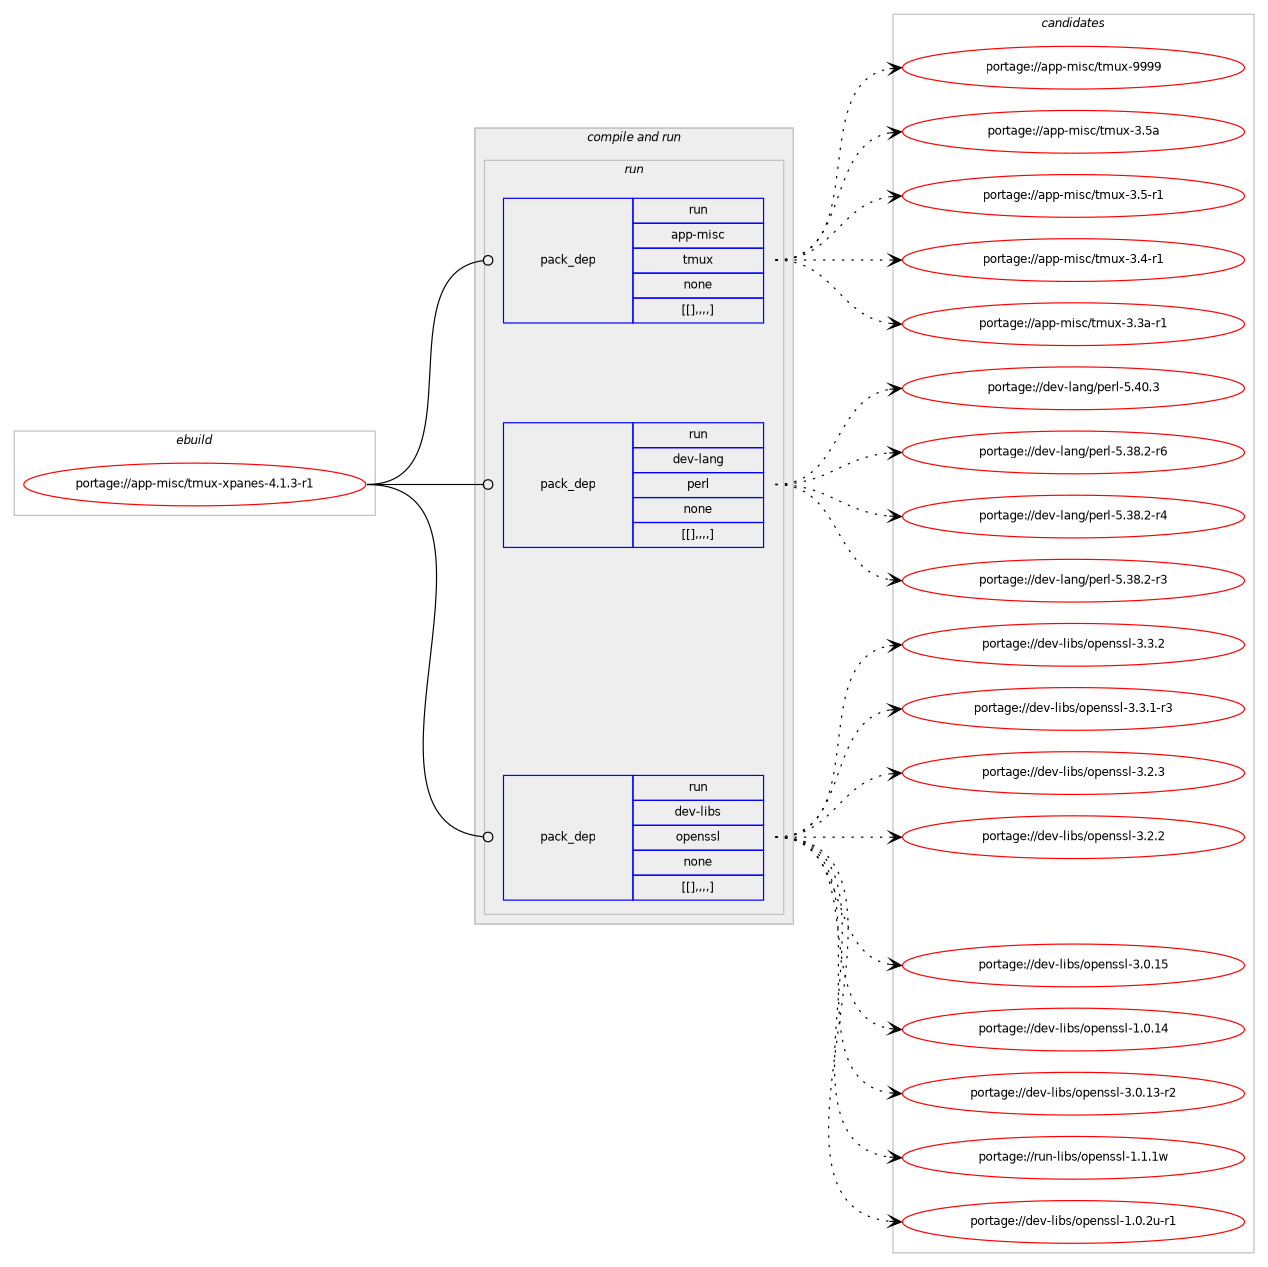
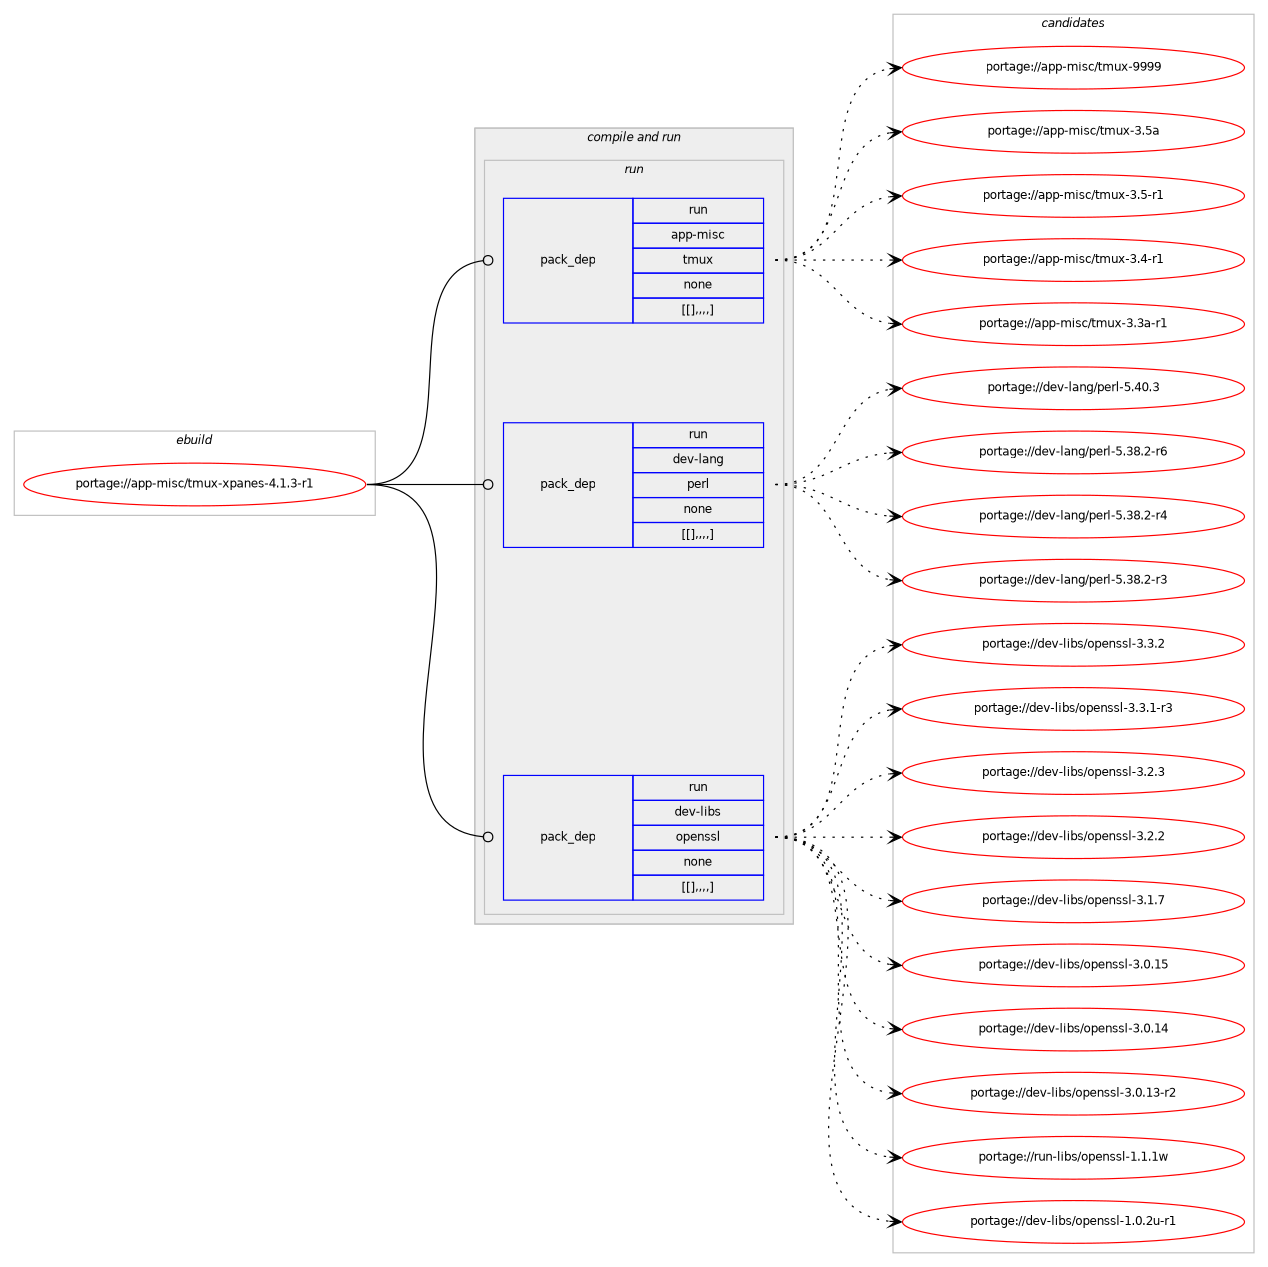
none -> (1074, 901)
(1074, 1030) -> (1074, 1030)
